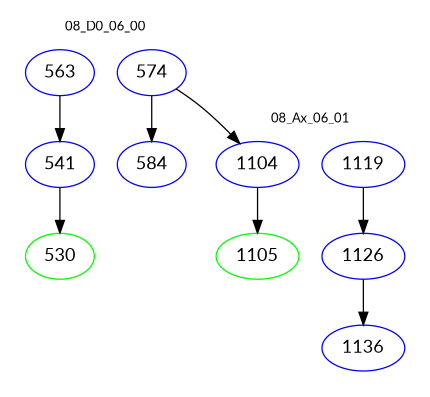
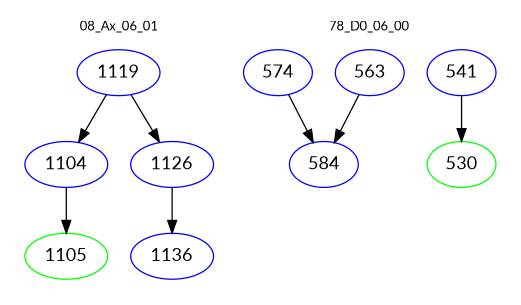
(106, 27) -> (370, 27)
(60, 112) -> (350, 113)
(215, 119) -> (96, 113)
